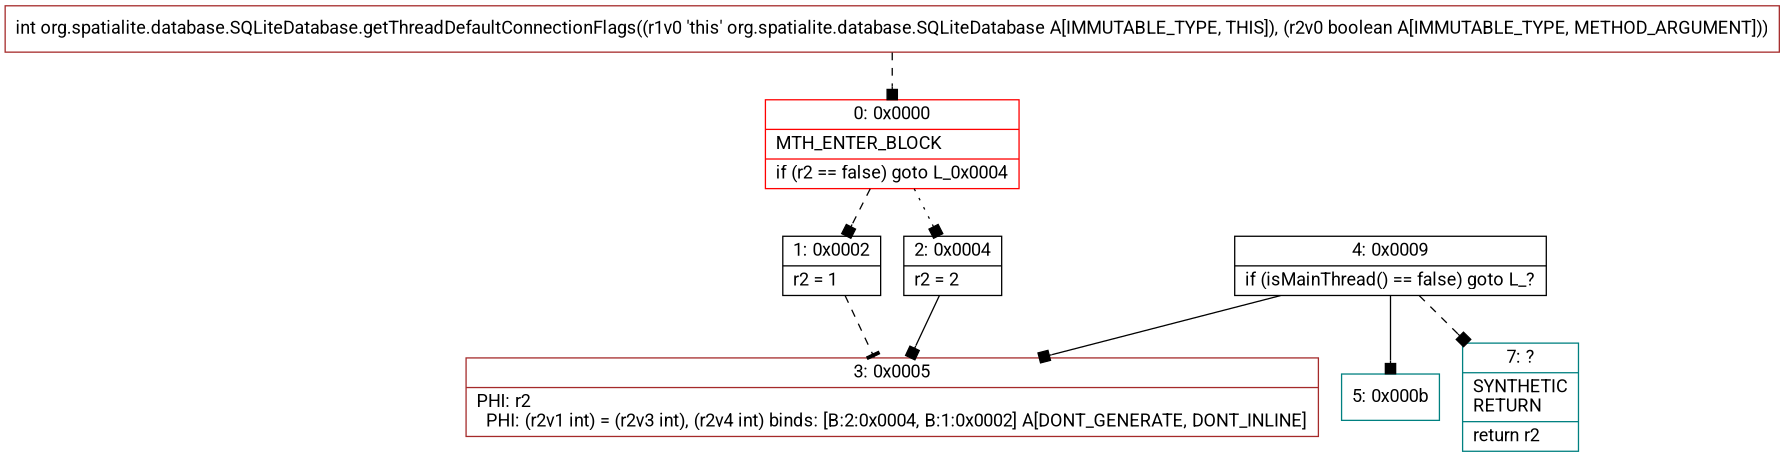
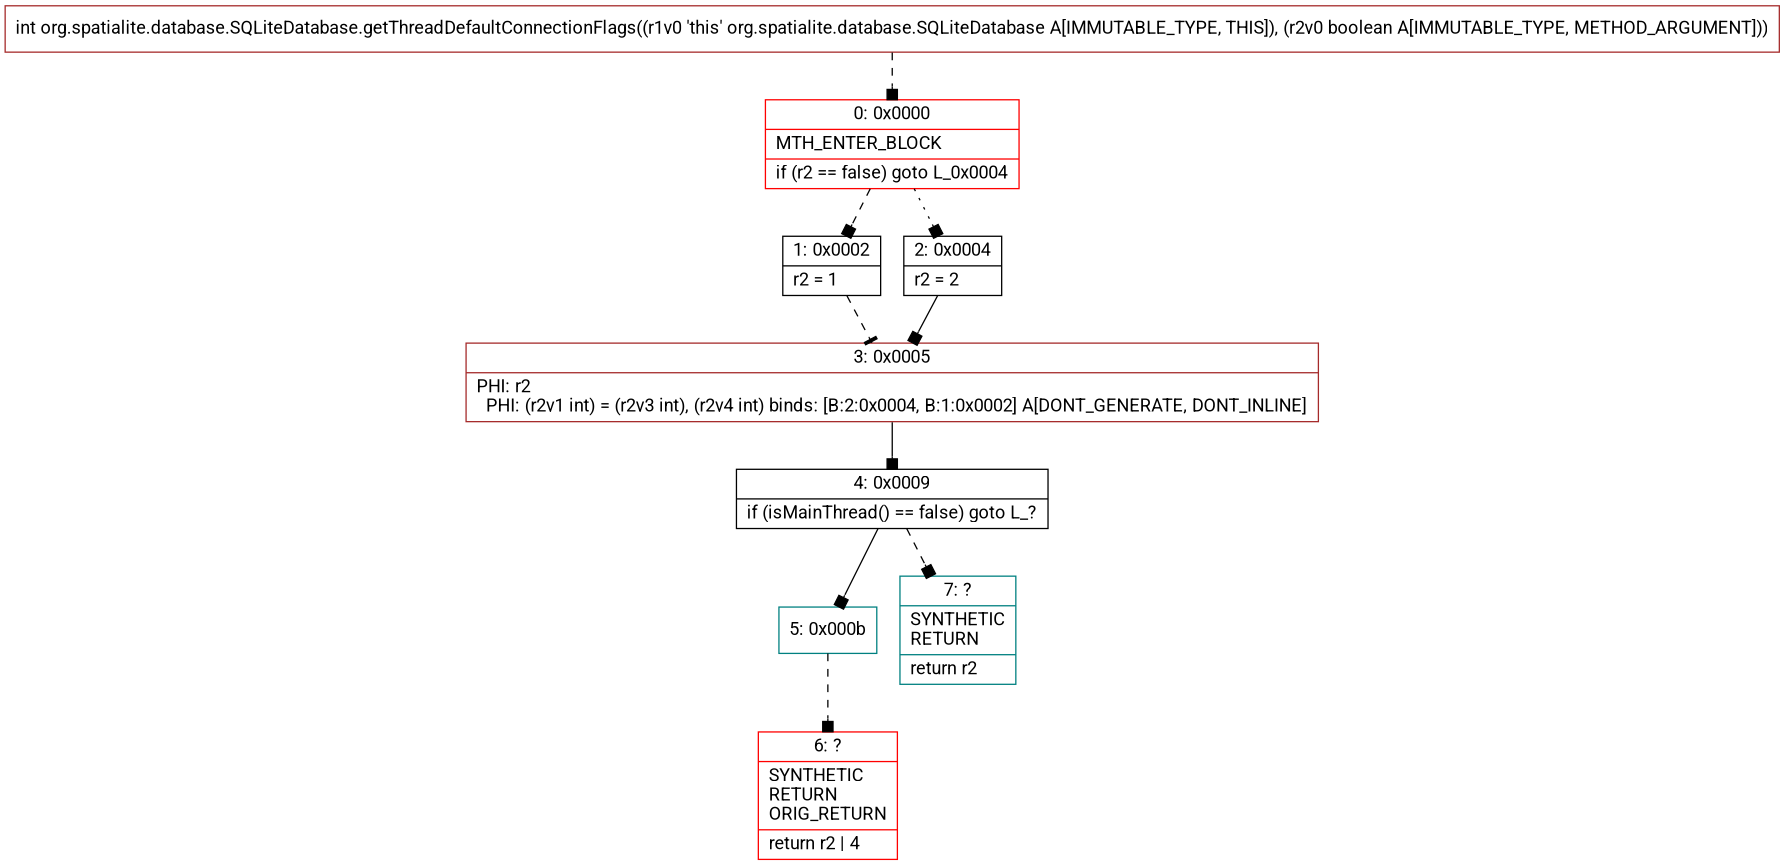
(1166, 325) -> (892, 439)
none -> (828, 796)
